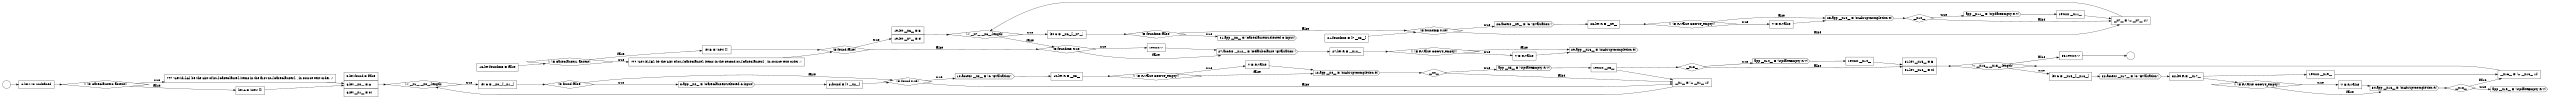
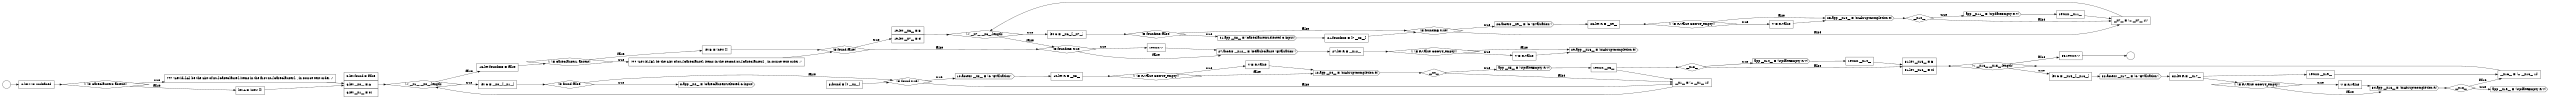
none -> (1310, 38)
none -> (457, 77)
(790, 84) -> none
